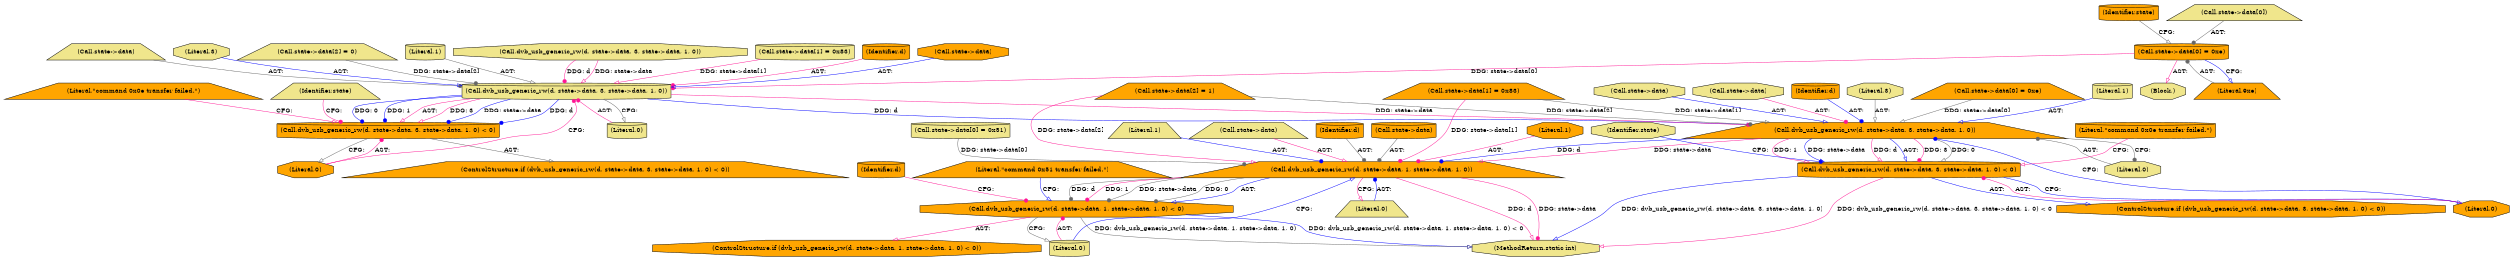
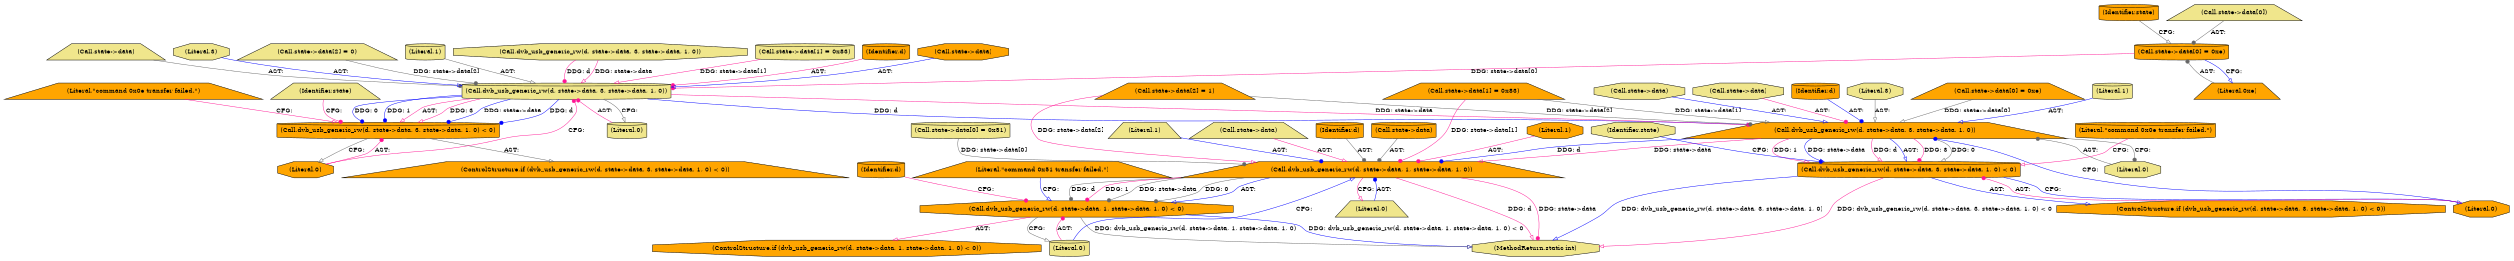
(2163, 91) -> none
(2237, 91) -> (2237, 91)
